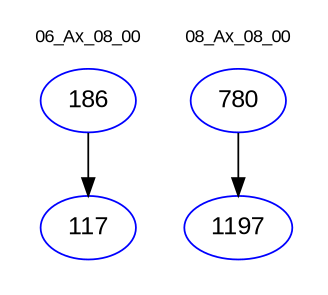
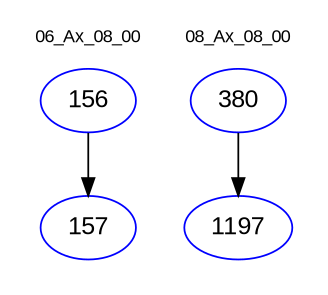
(88, 101) -> (88, 101)
(238, 101) -> (238, 101)
(88, 228) -> (88, 228)
